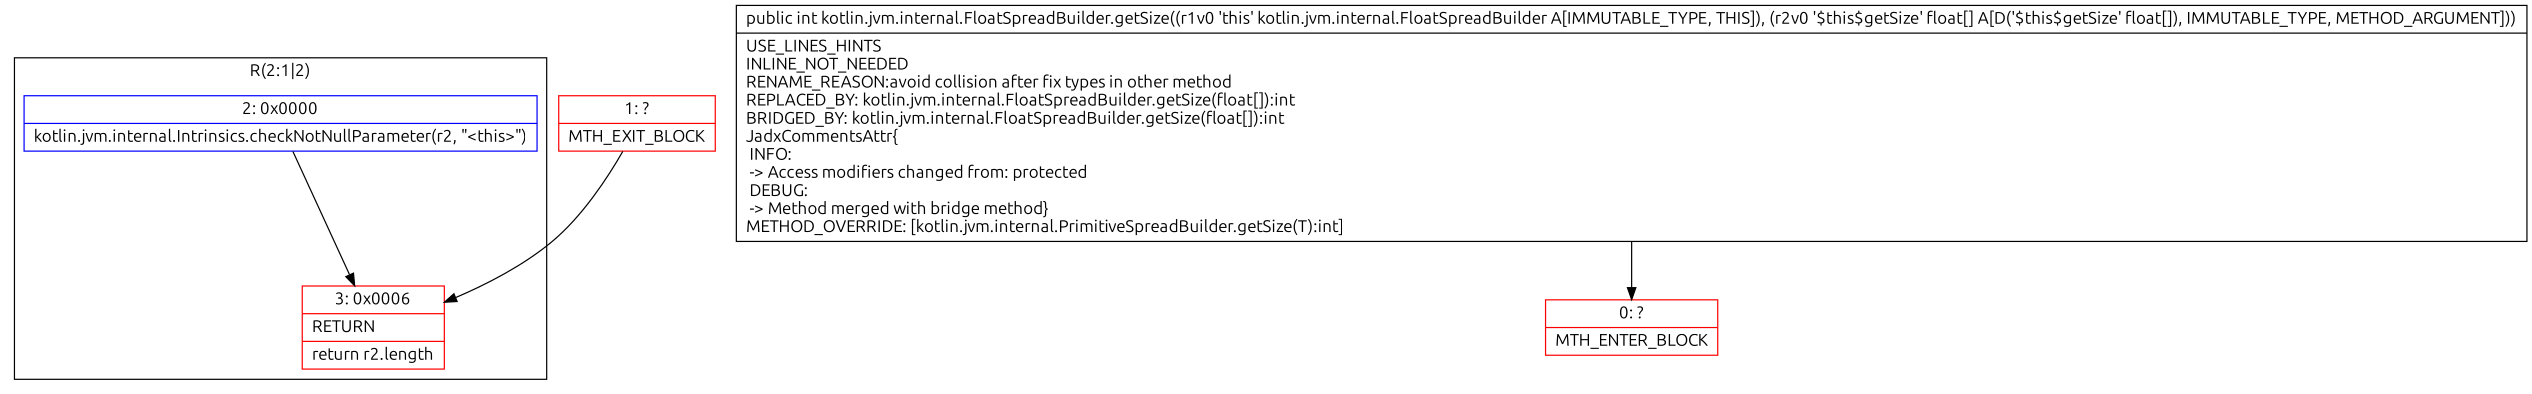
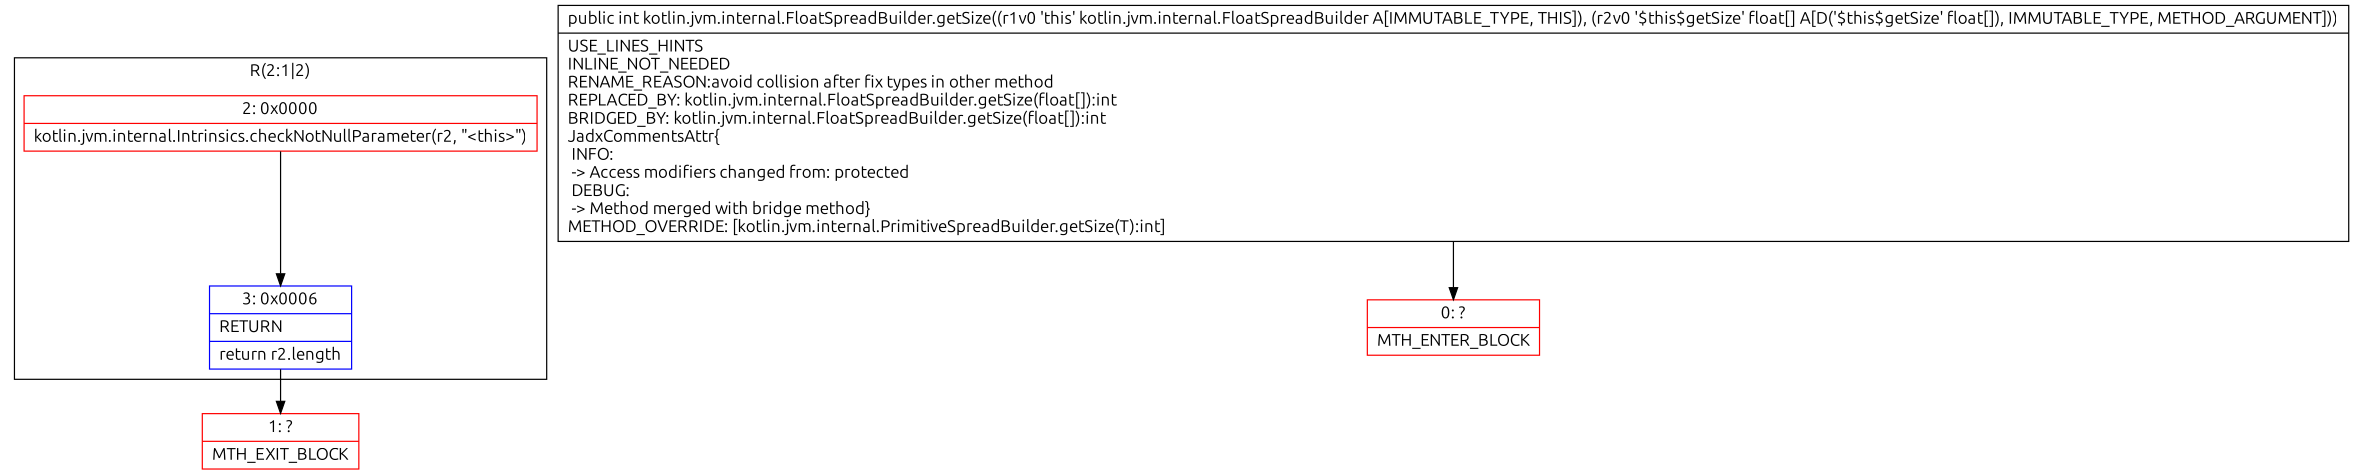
(281, 123) -> (281, 123)
(557, 237) -> (281, 387)
(373, 328) -> (281, 328)
